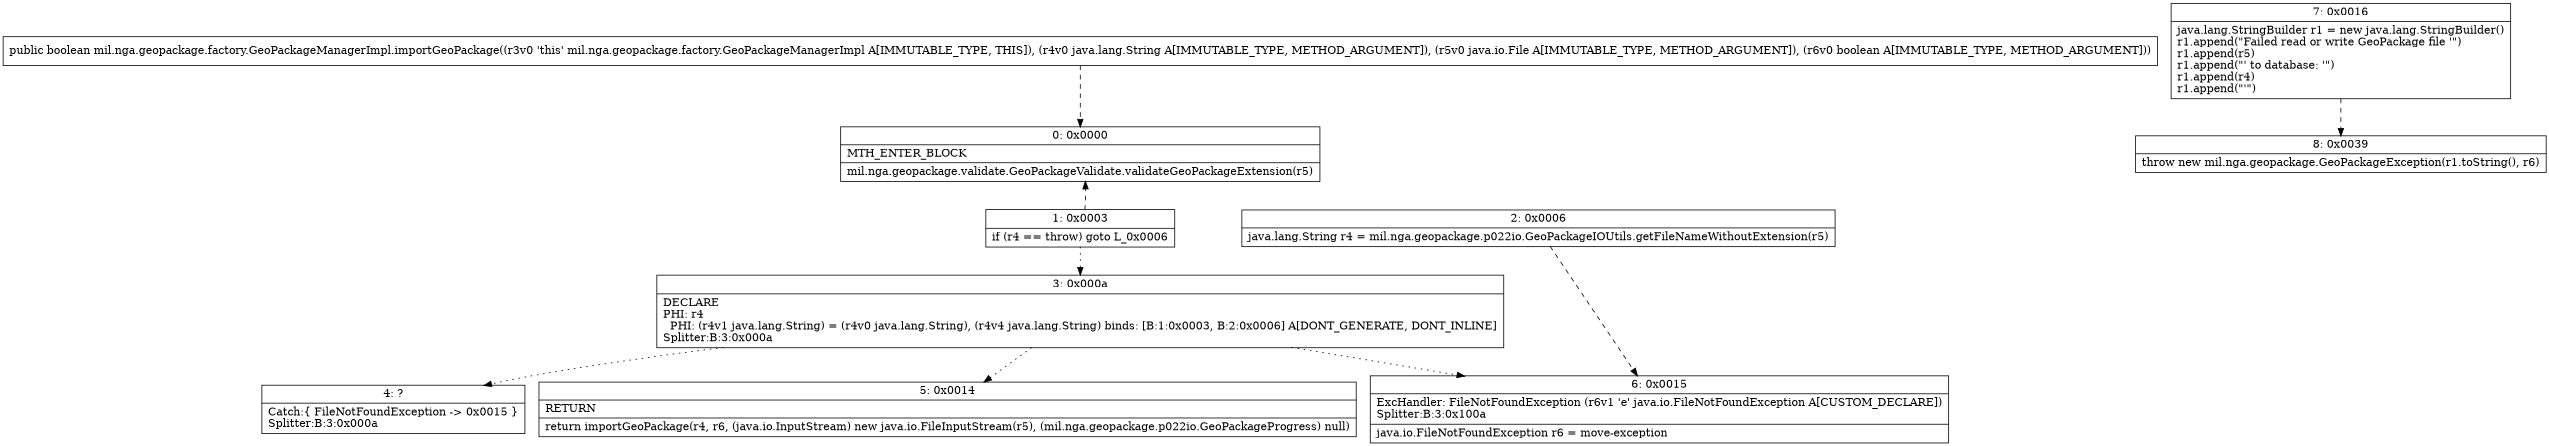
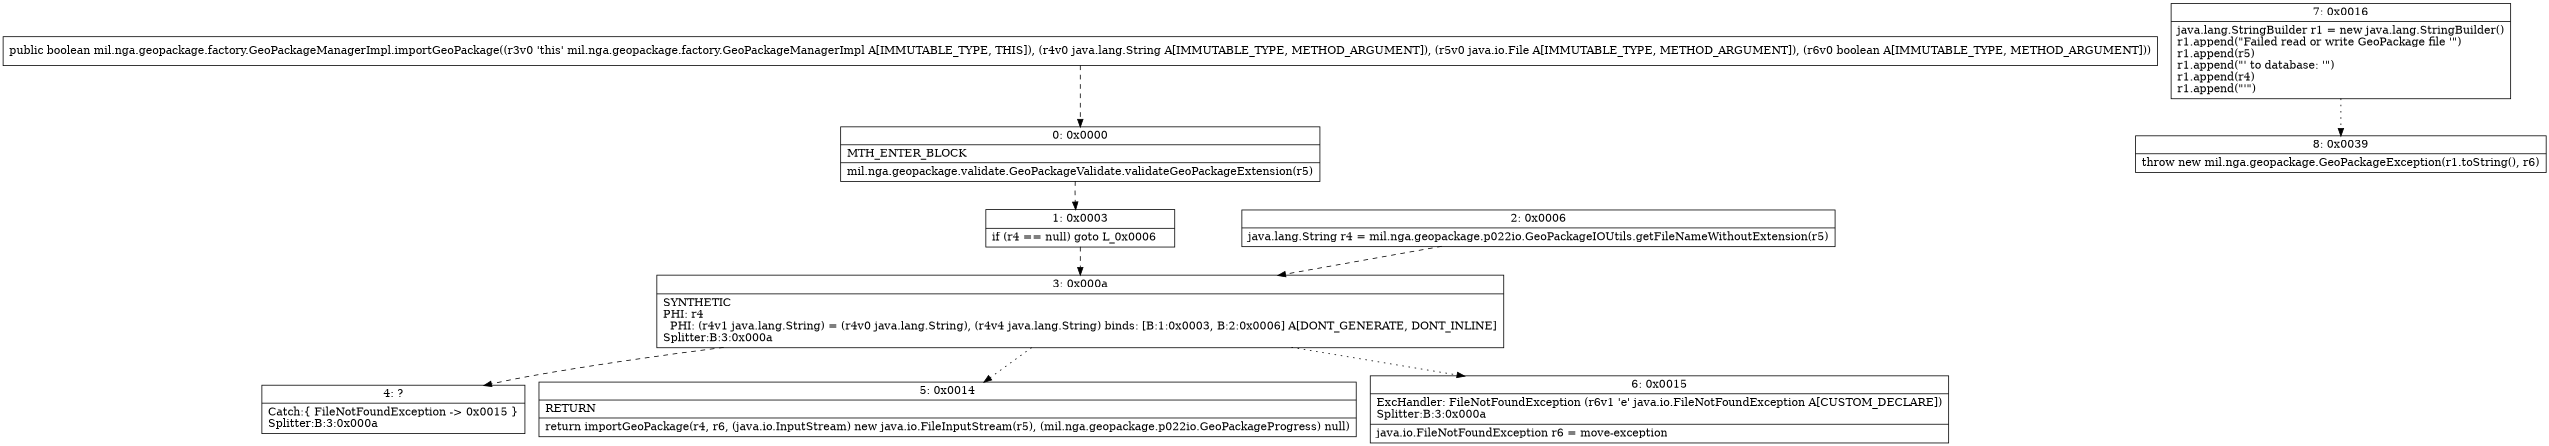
(2341, 113) -> (2341, 113)
(1085, 199) -> (1075, 192)
(1080, 237) -> (1074, 237)
(1080, 257) -> (1080, 257)
(692, 303) -> (697, 303)
(1592, 308) -> (1364, 260)
(607, 363) -> (607, 363)
(1432, 414) -> (1432, 414)
